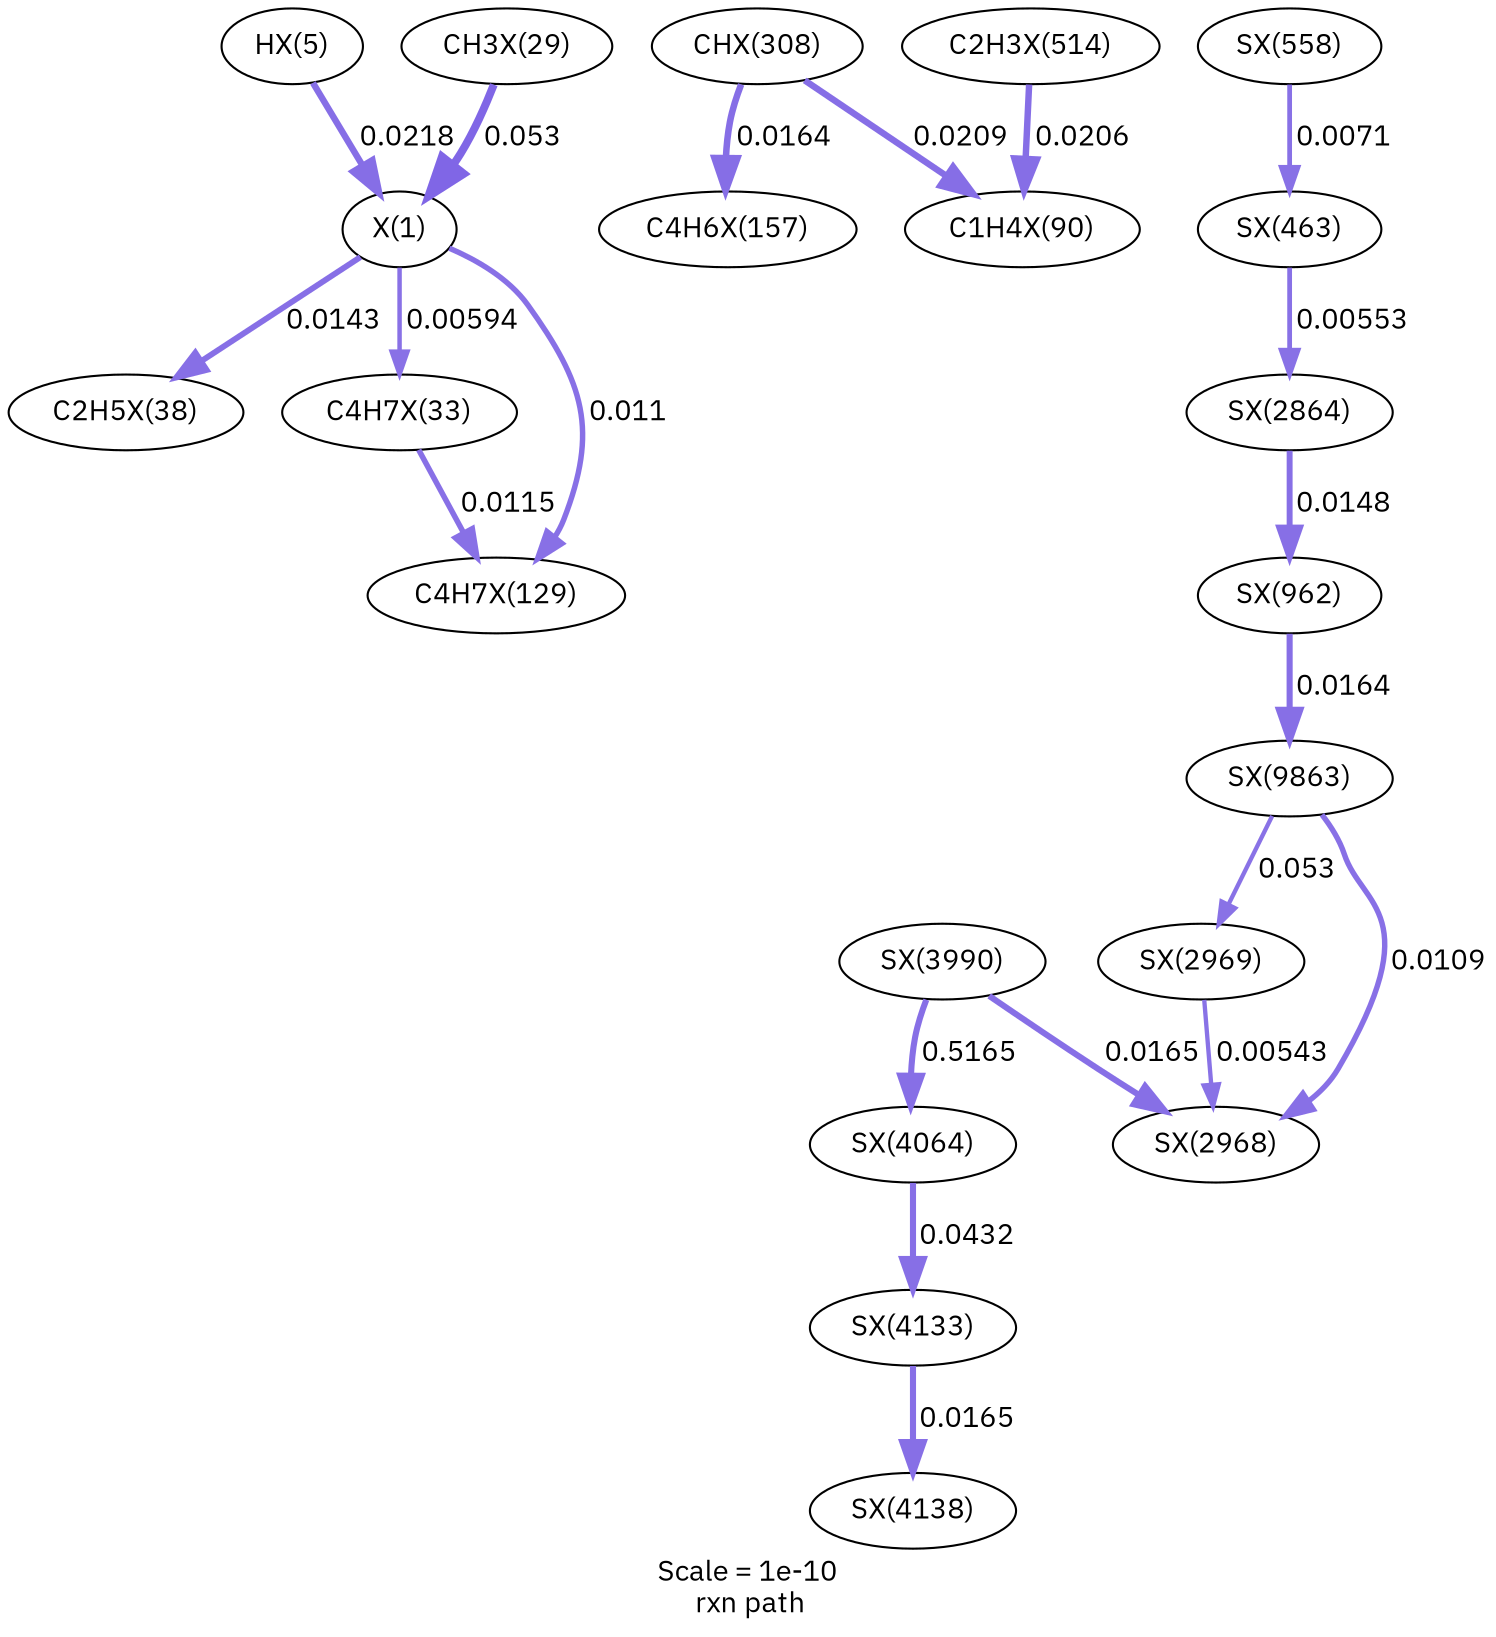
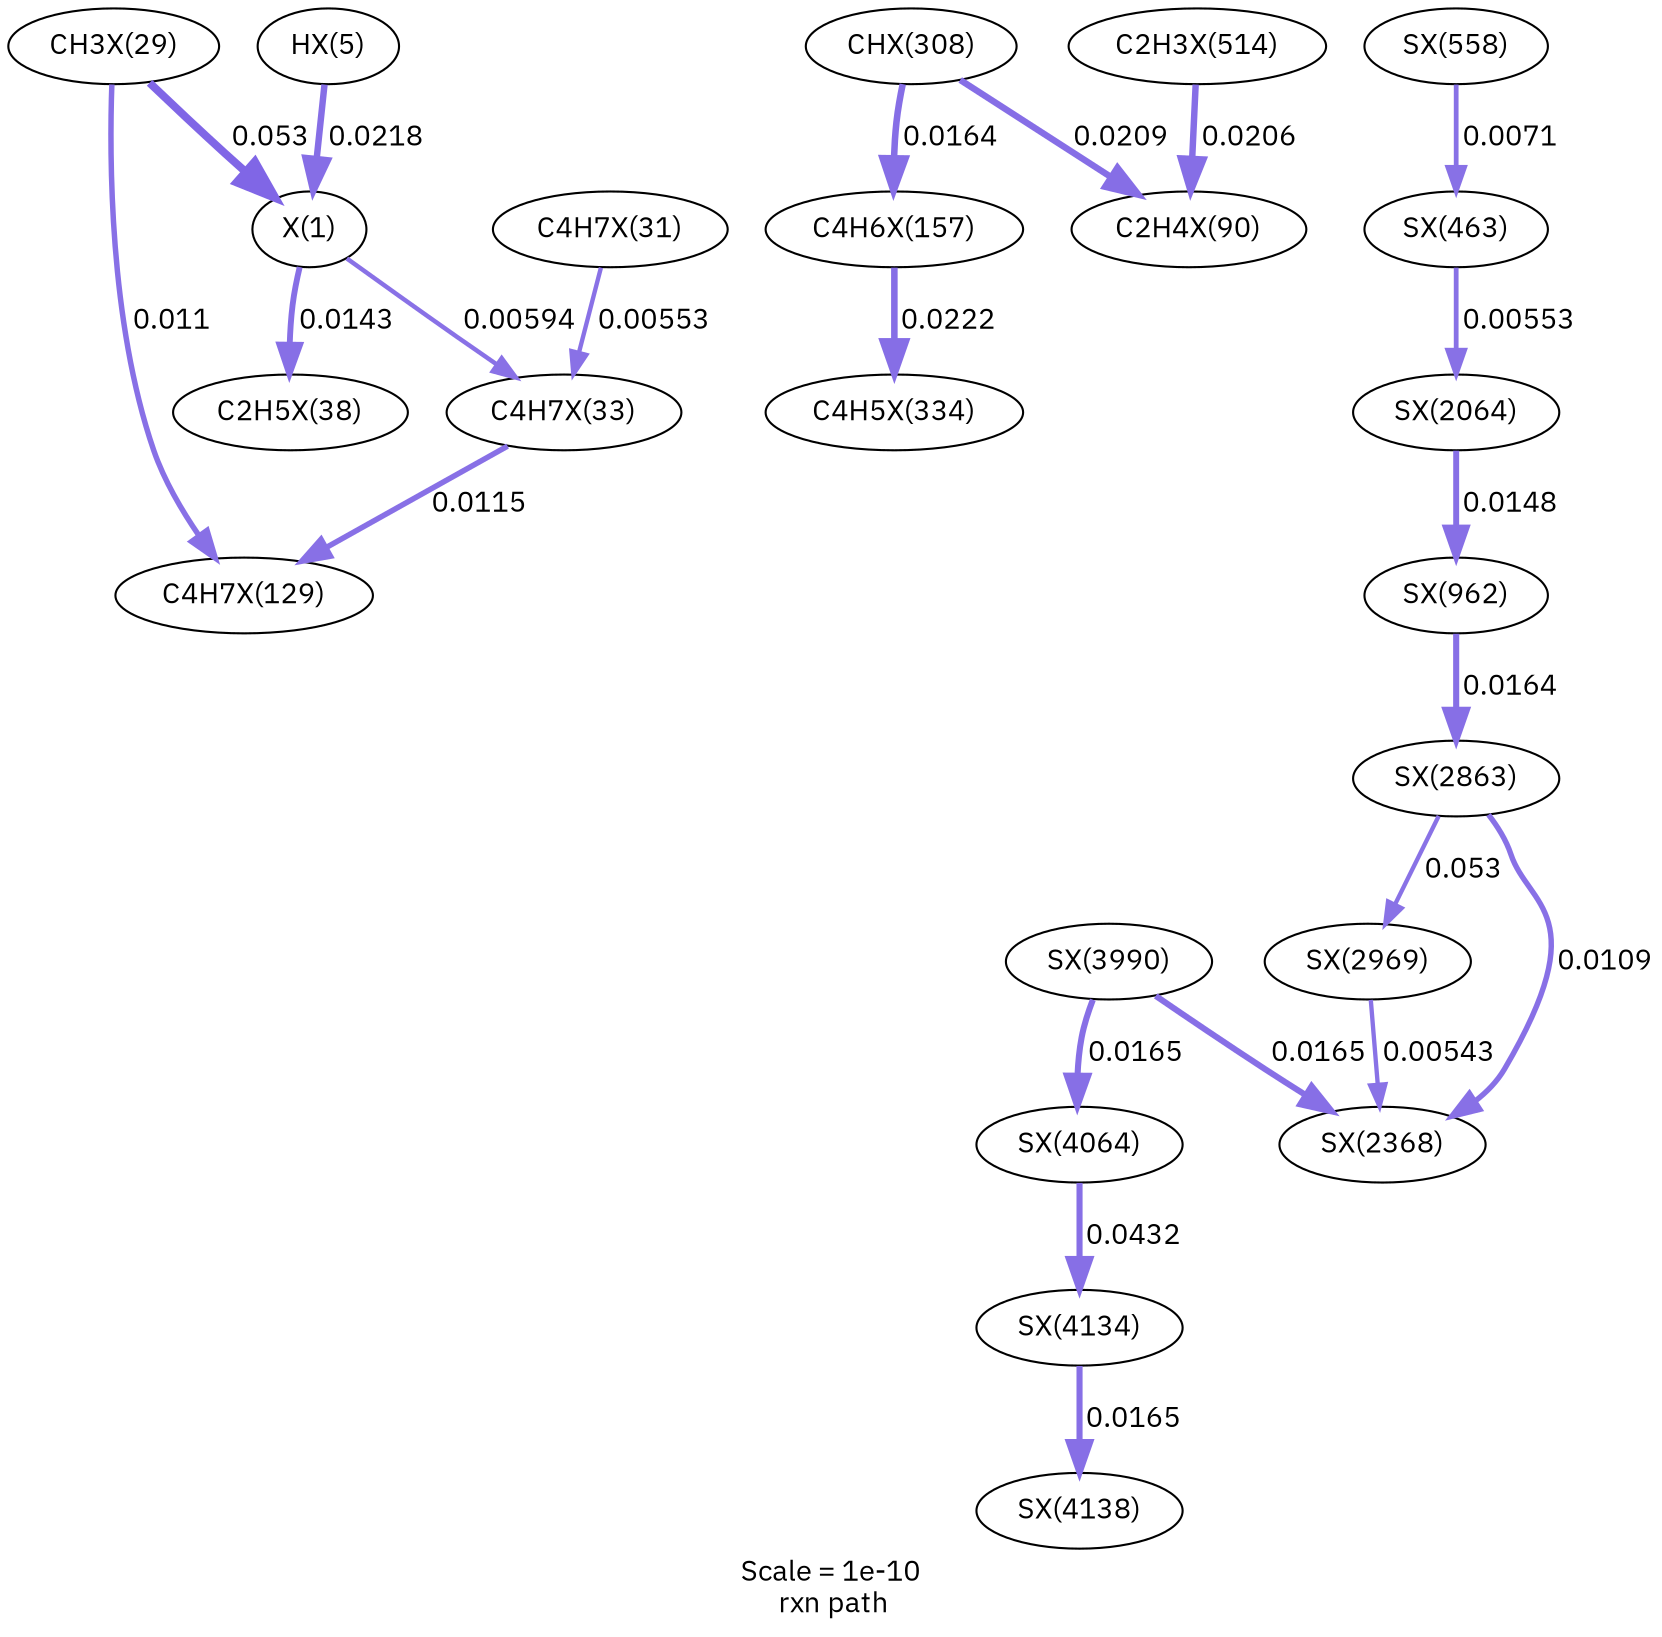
none -> (610, 229)
(1022, 229) -> (1189, 229)
(567, 370) -> (123, 317)
none -> (894, 412)
(1290, 412) -> (1456, 412)
(1290, 779) -> (1456, 779)
(967, 1053) -> (1133, 1053)
(1216, 1145) -> (1383, 1145)
(913, 1328) -> (1080, 1328)
